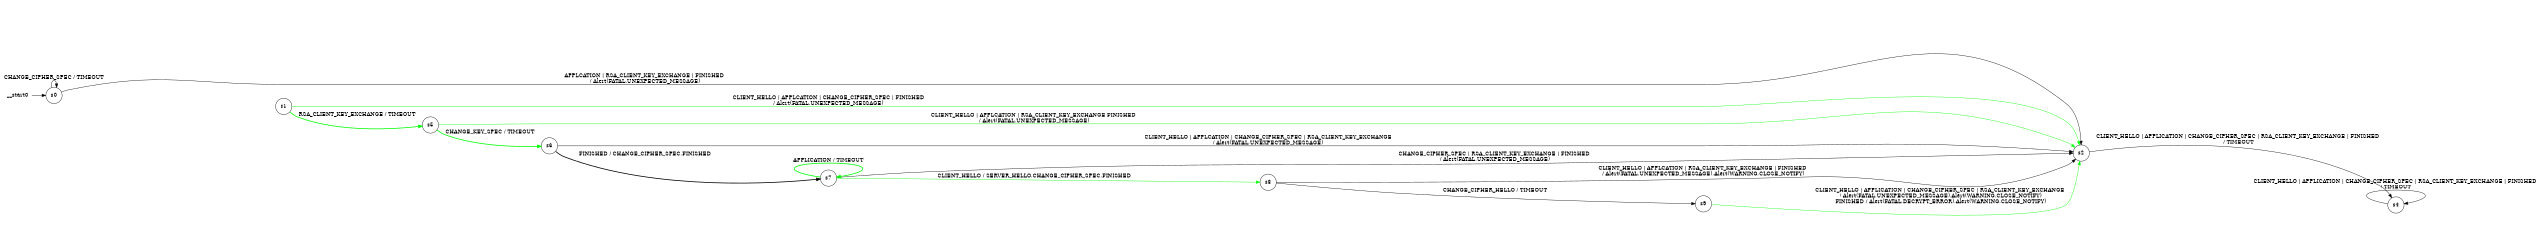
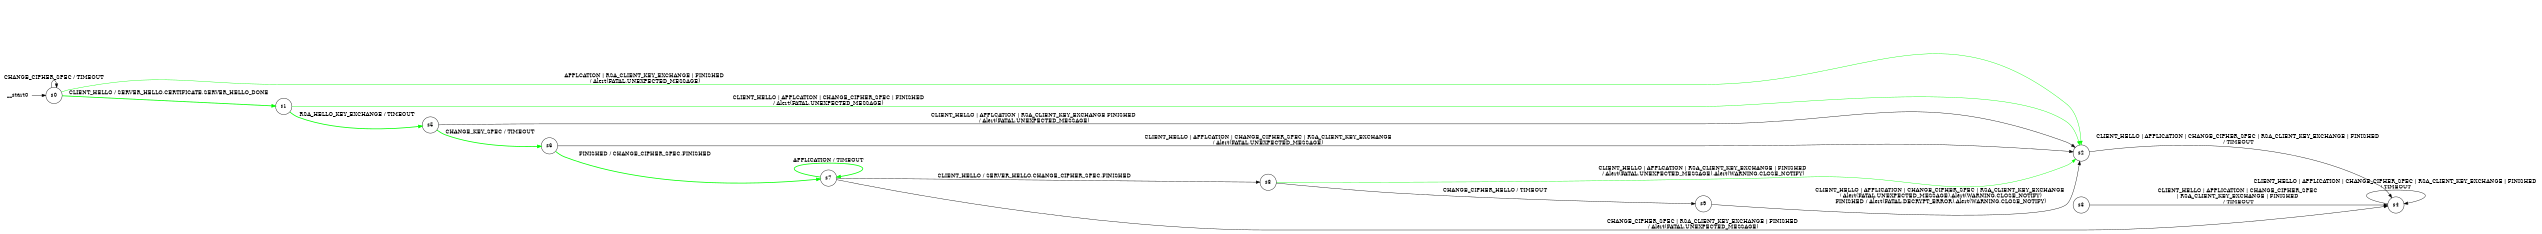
(1091, 84) -> (1091, 84)
none -> (167, 101)
(357, 115) -> (357, 115)
(1258, 124) -> (1258, 124)
(1453, 164) -> (1609, 230)
(1046, 180) -> (1046, 180)
(1677, 180) -> (1677, 180)
(684, 181) -> (684, 181)
none -> (2081, 205)
(1911, 214) -> (1911, 214)
